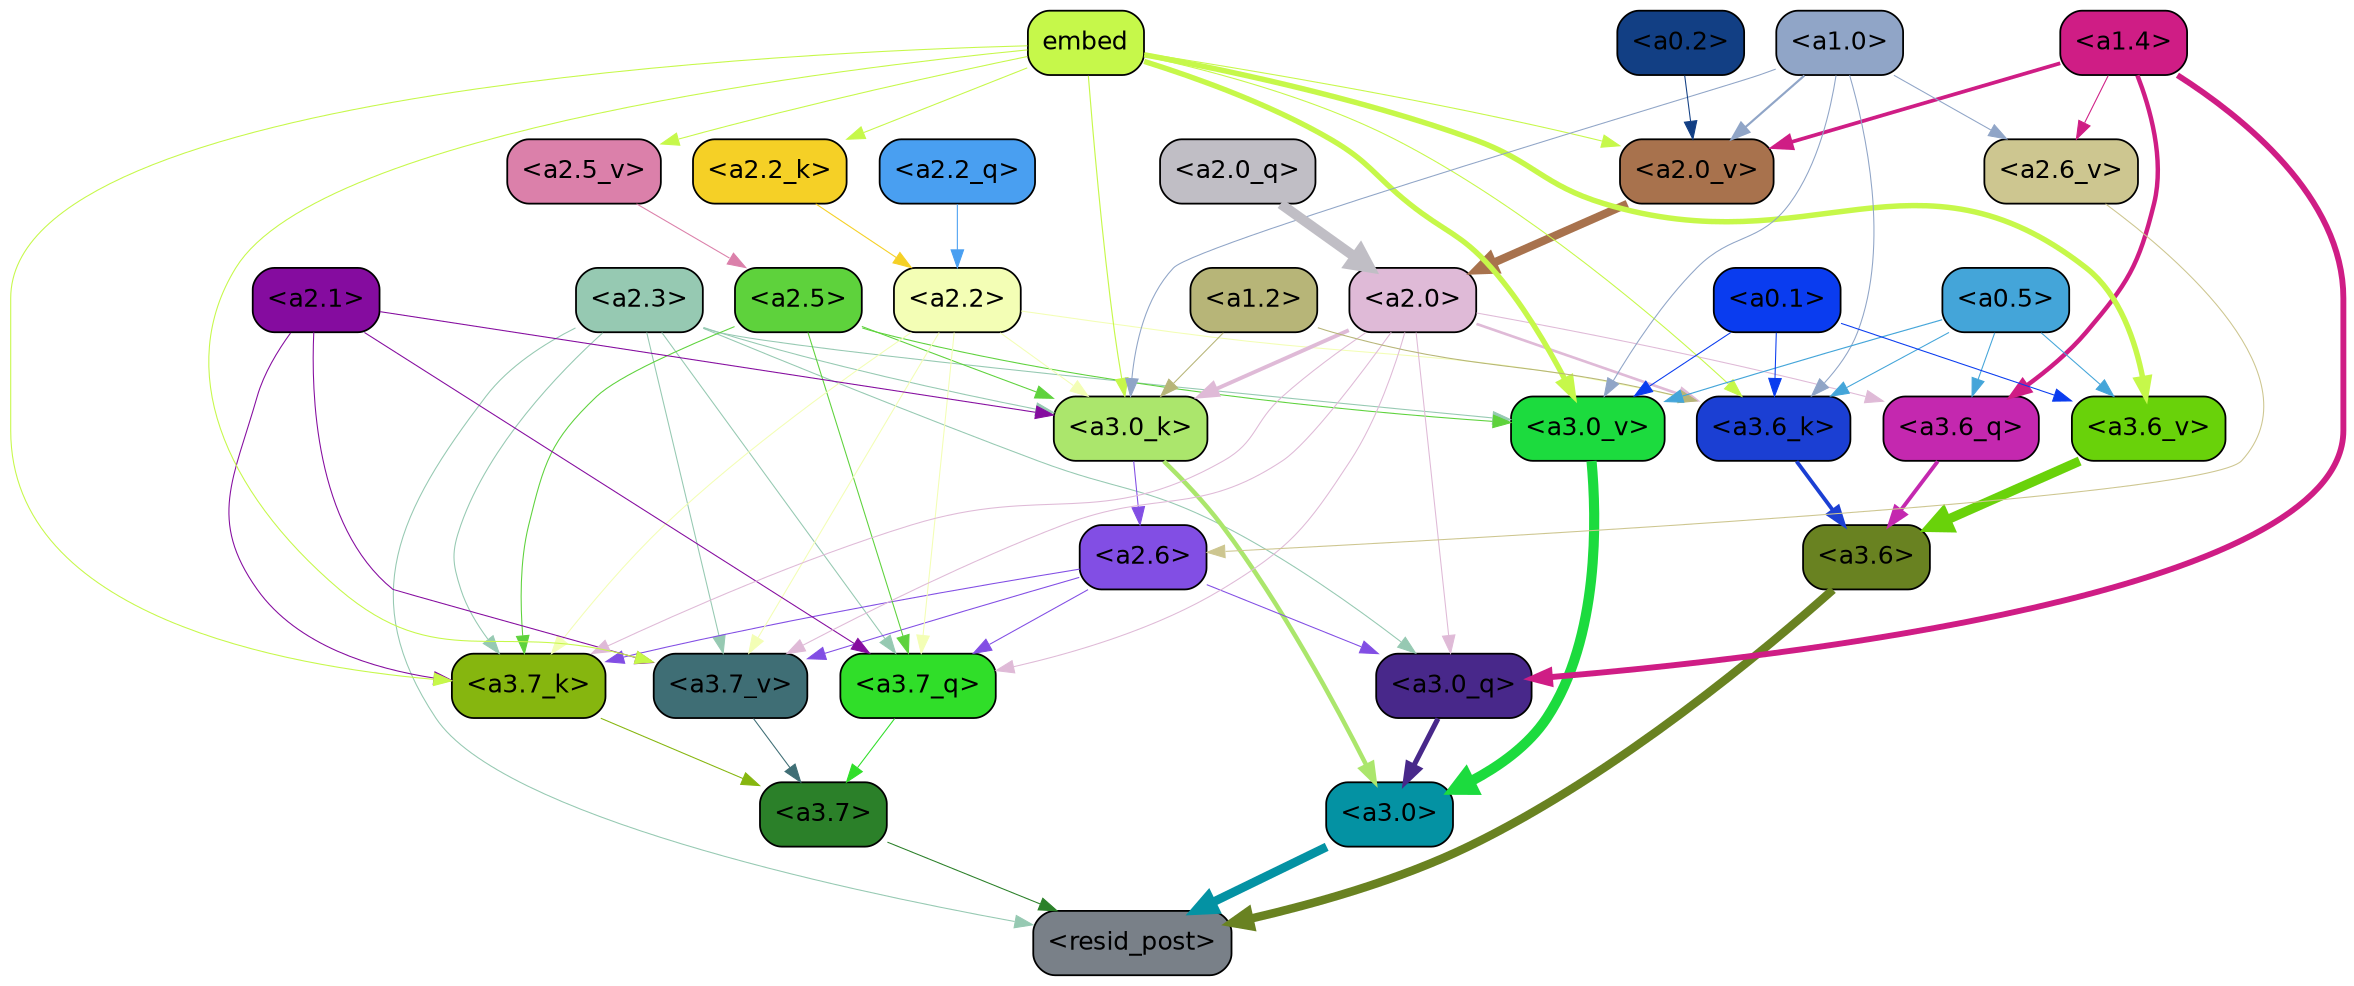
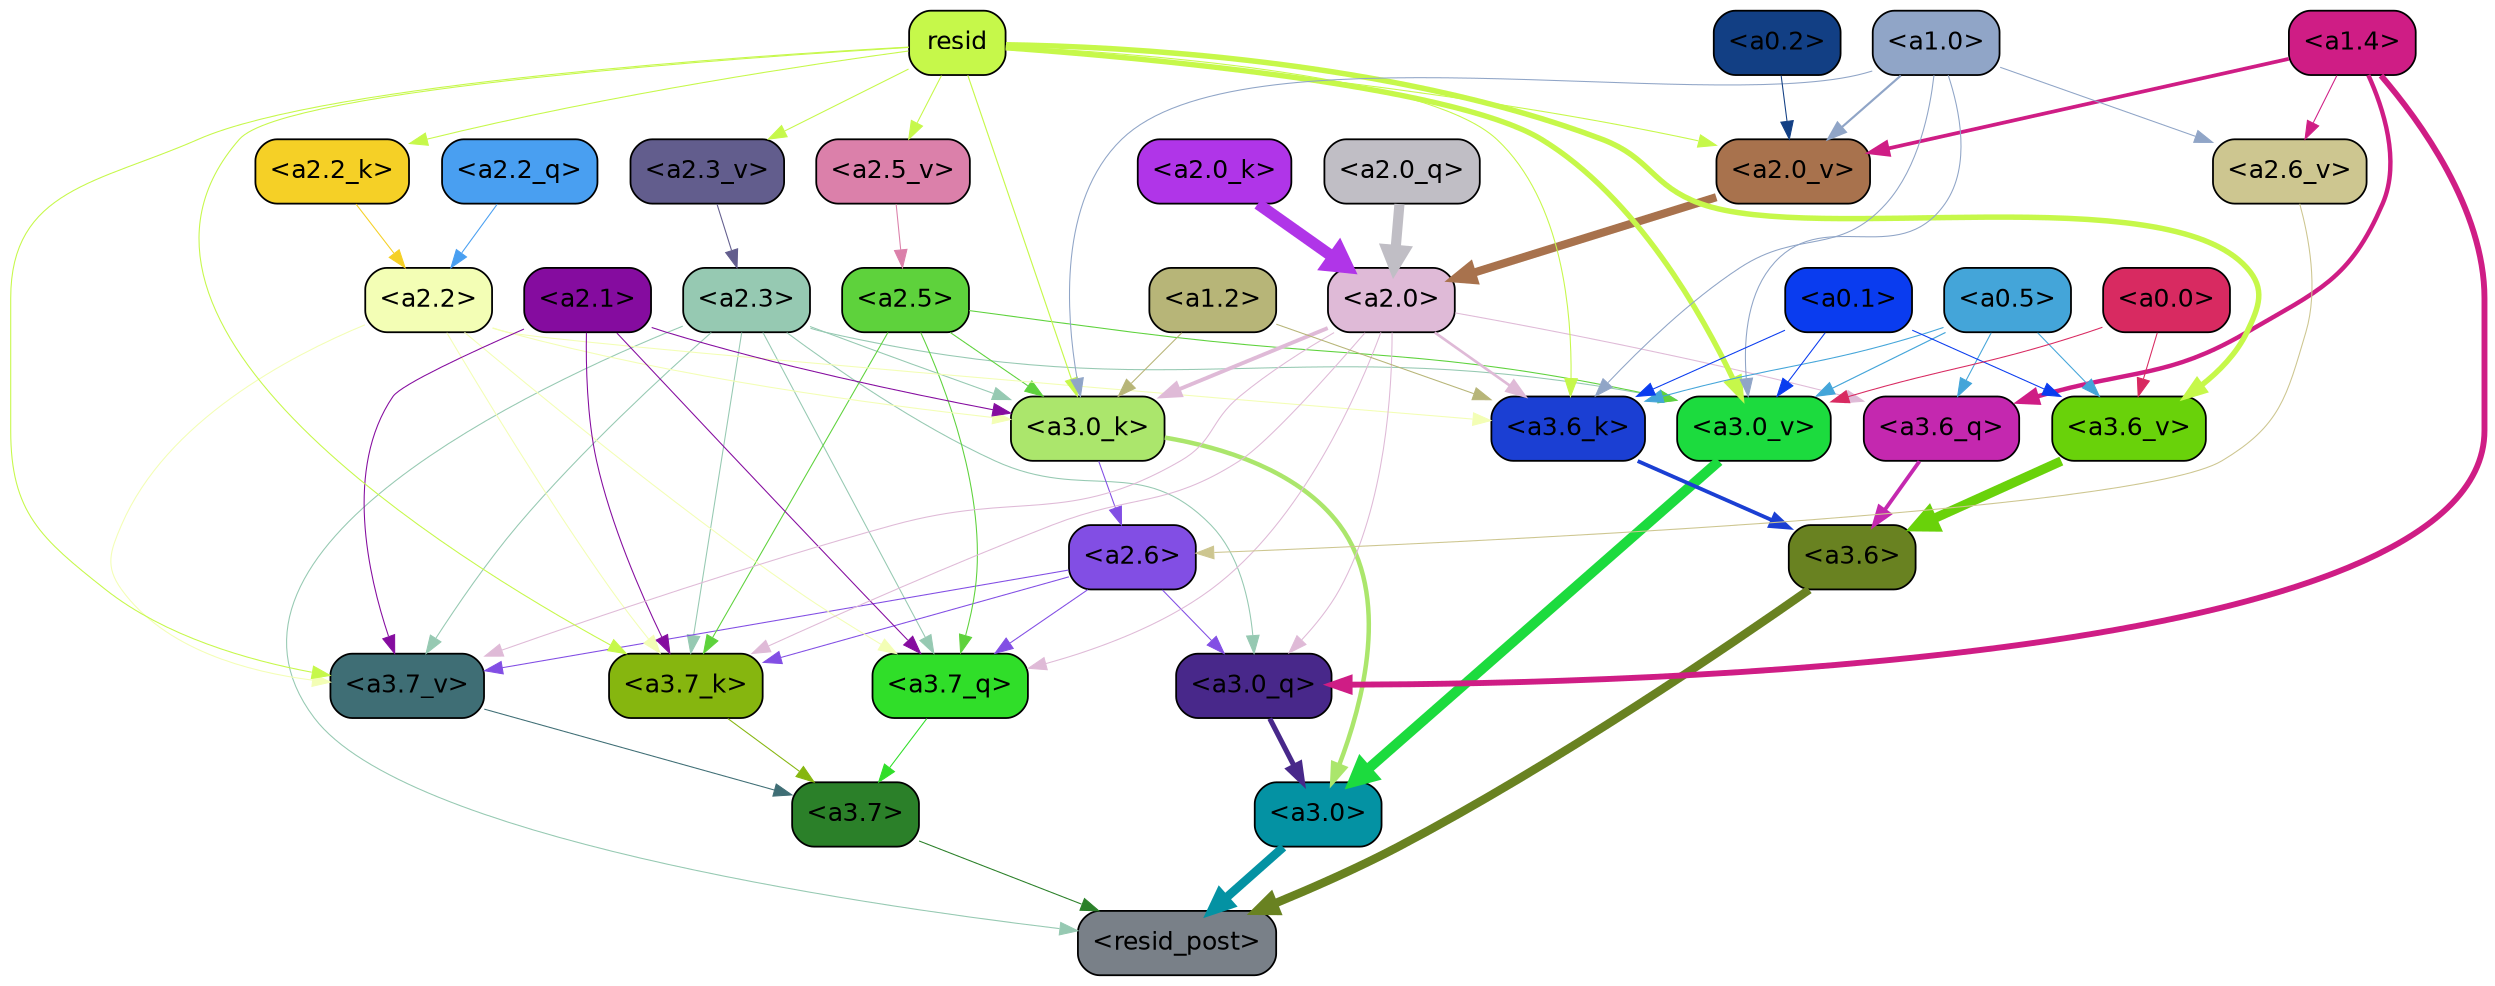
(1086, 43) -> (957, 43)
none -> (707, 171)
none -> (1215, 171)
none -> (2167, 300)
